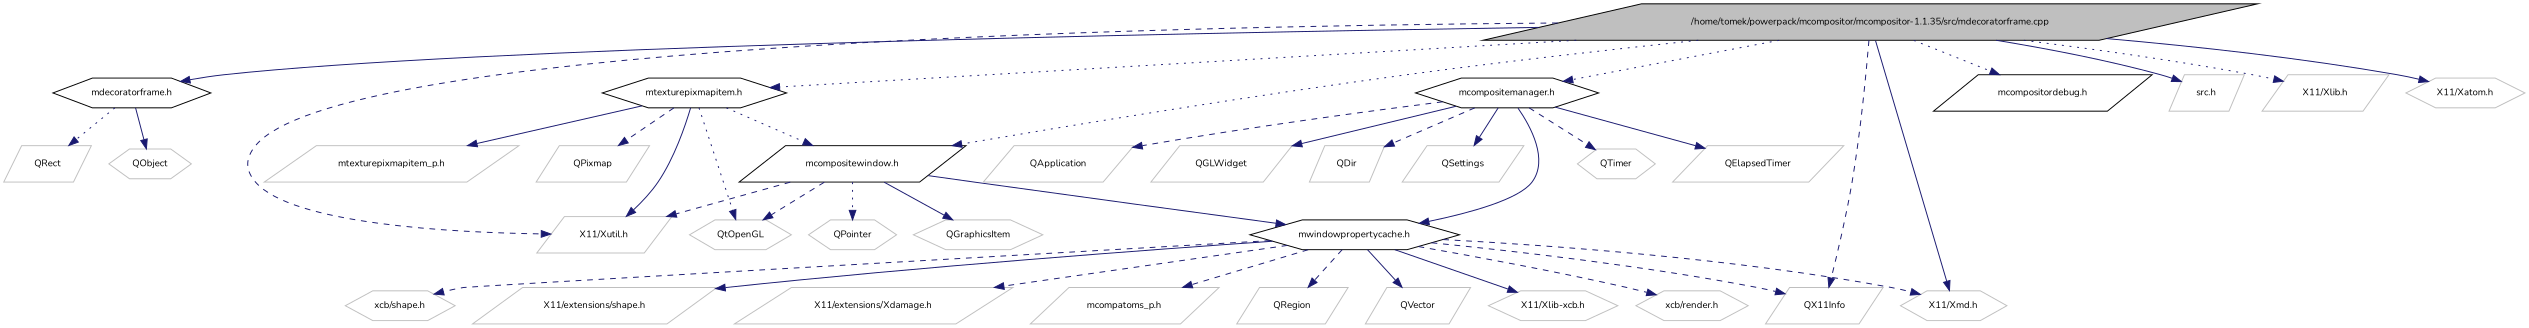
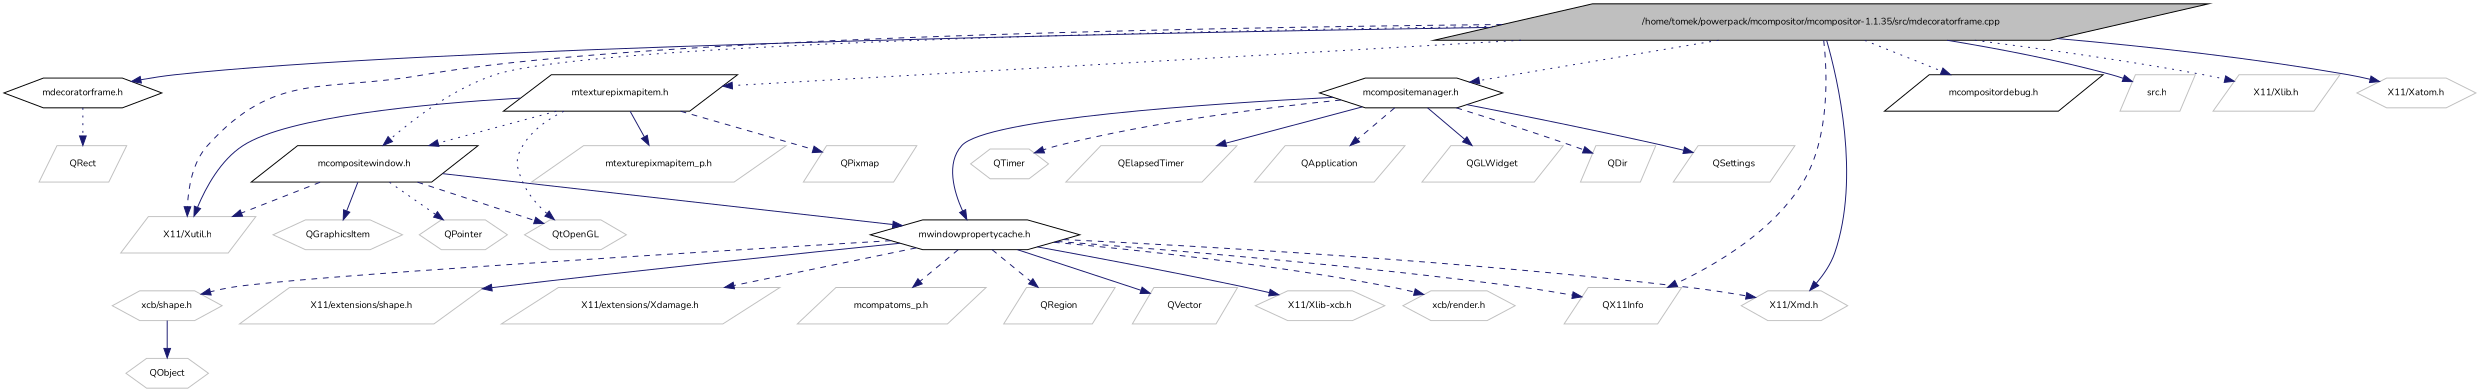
(694, 93) -> (620, 93)
(140, 124) -> (167, 334)
